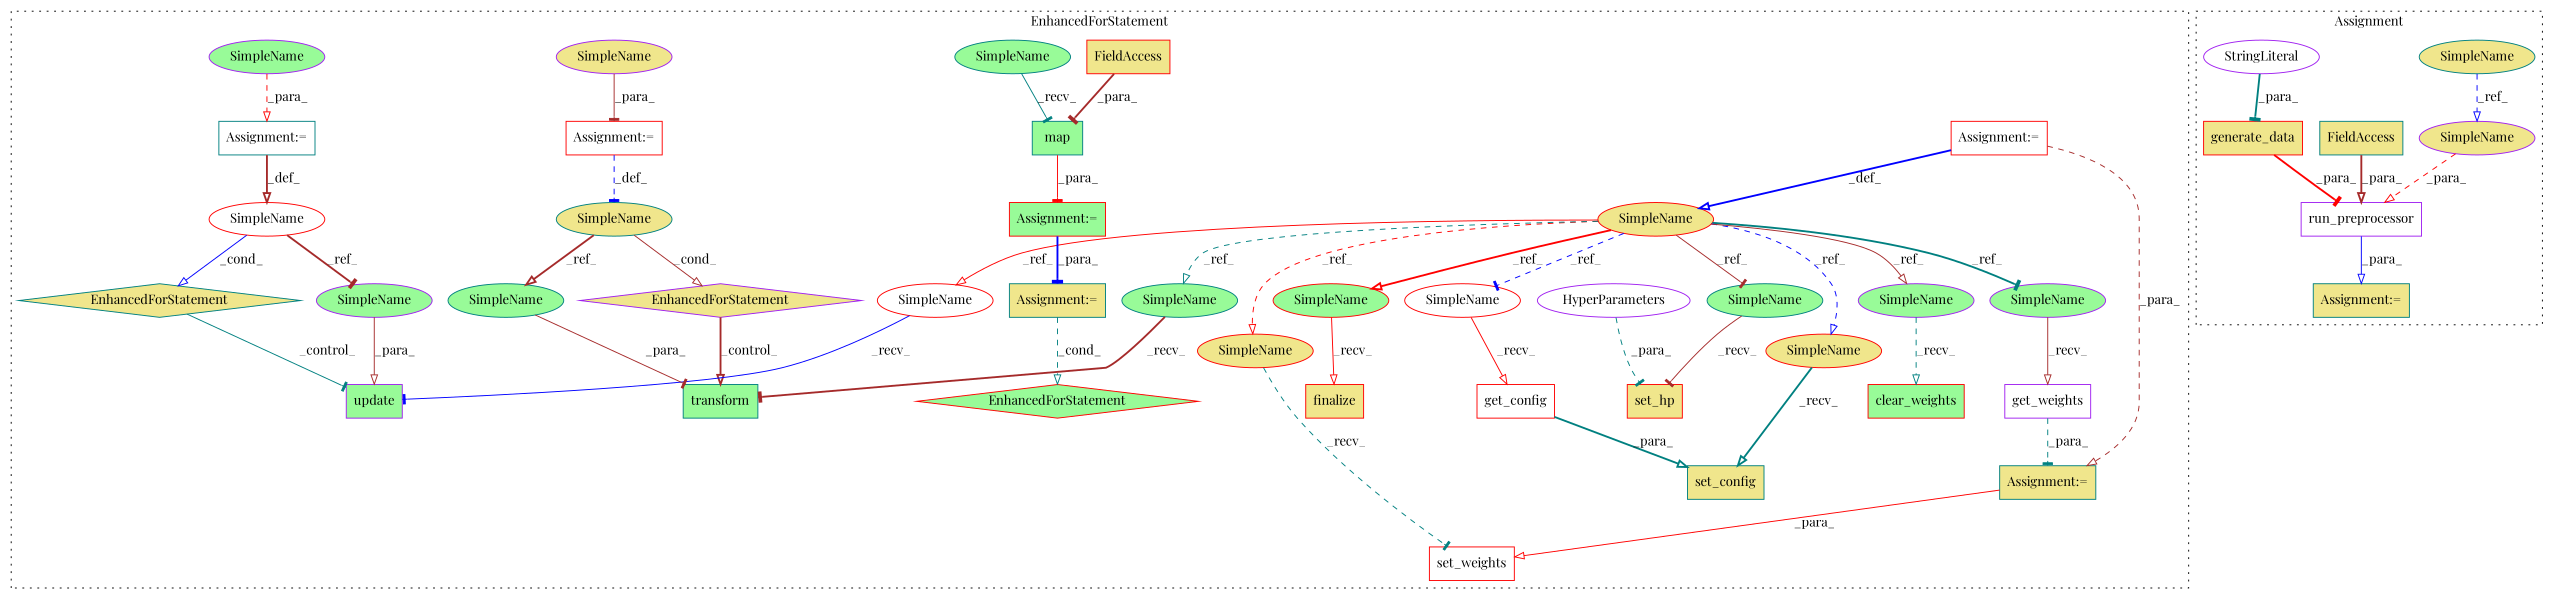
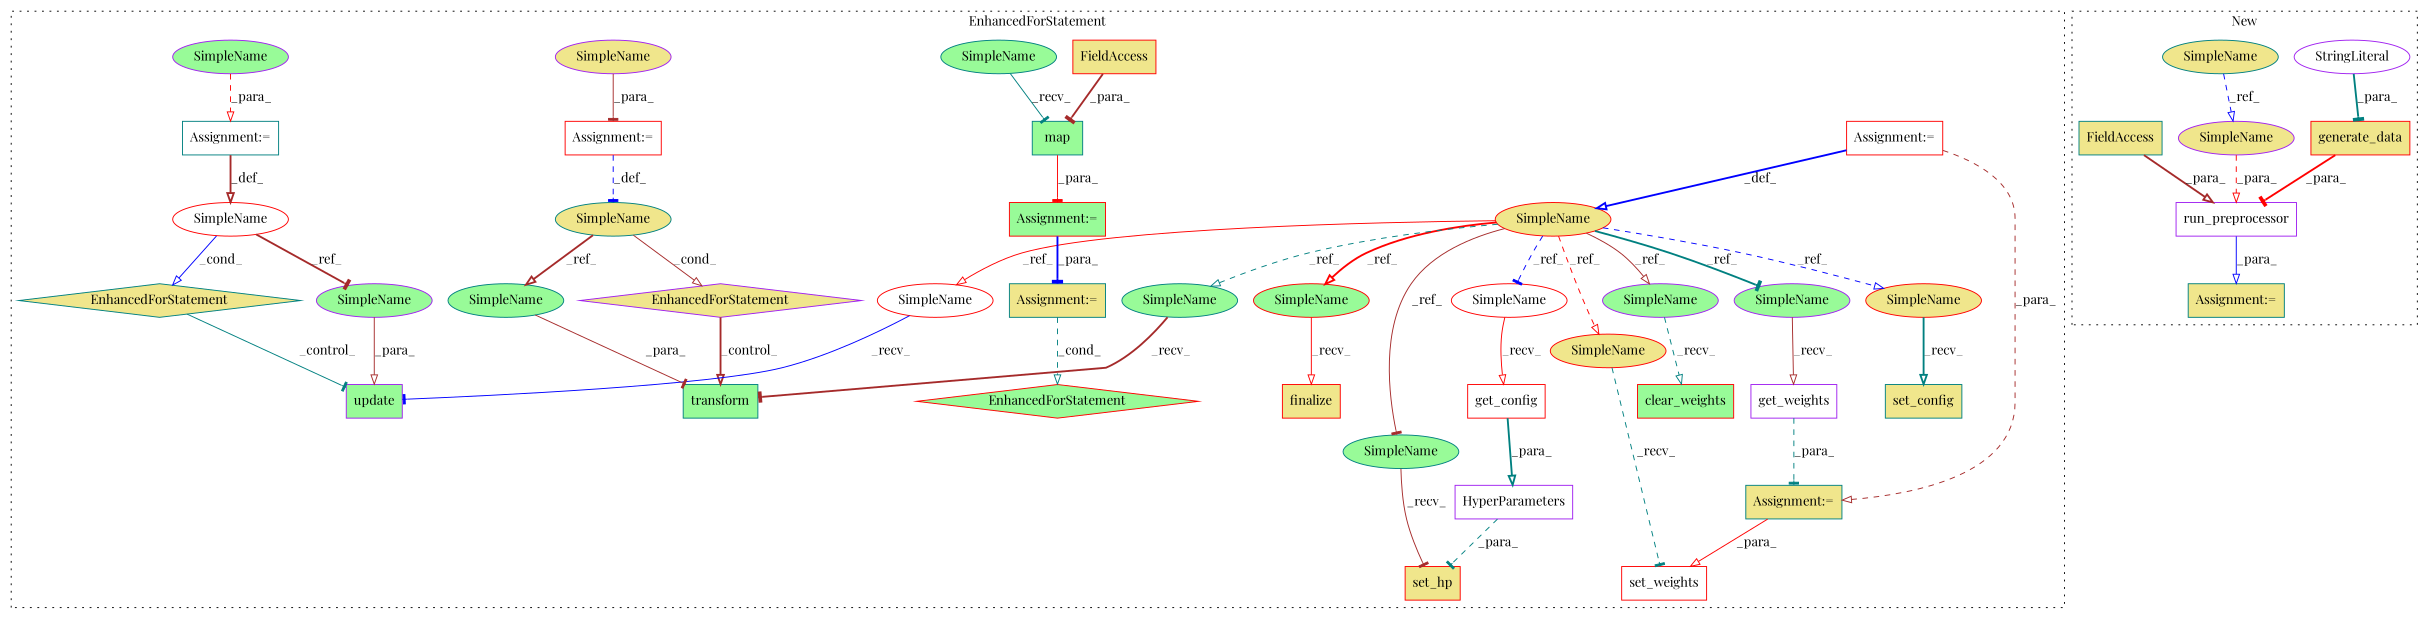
(2369, 22) -> (2245, 22)
(1614, 301) -> (1514, 502)
(1616, 440) -> (1510, 447)
